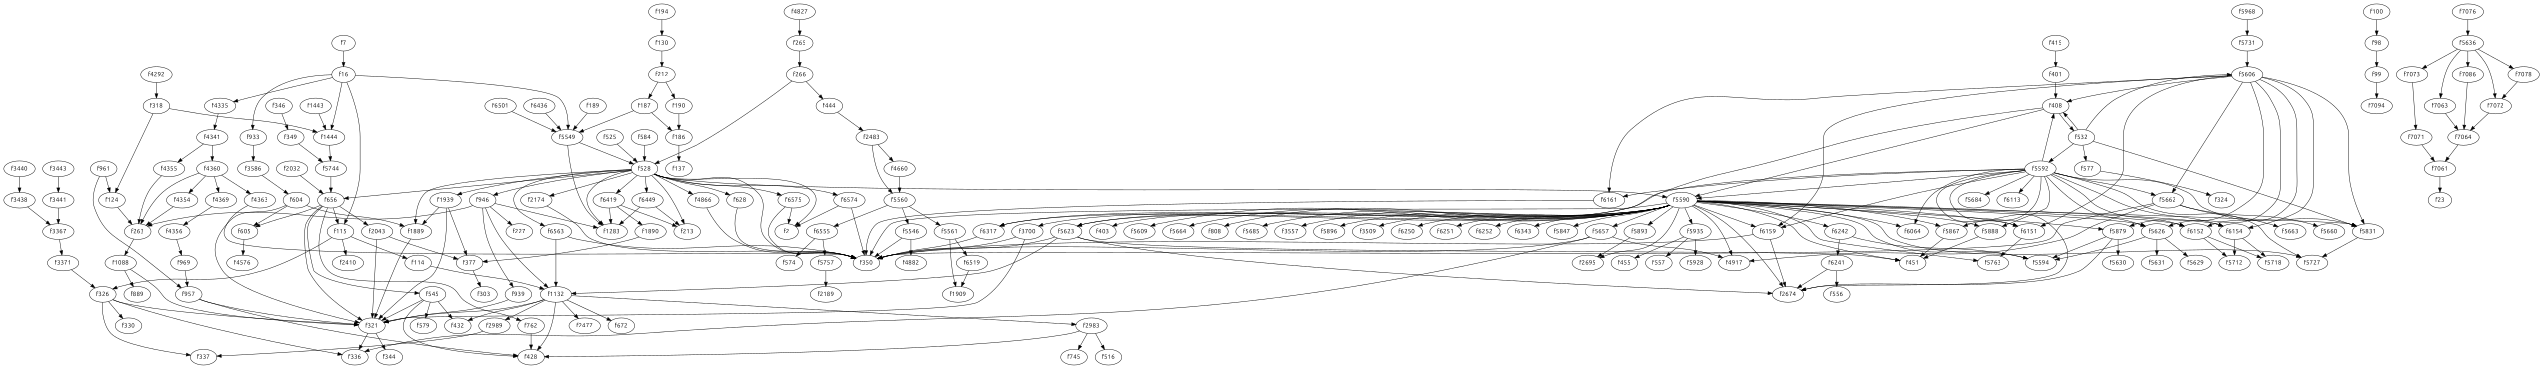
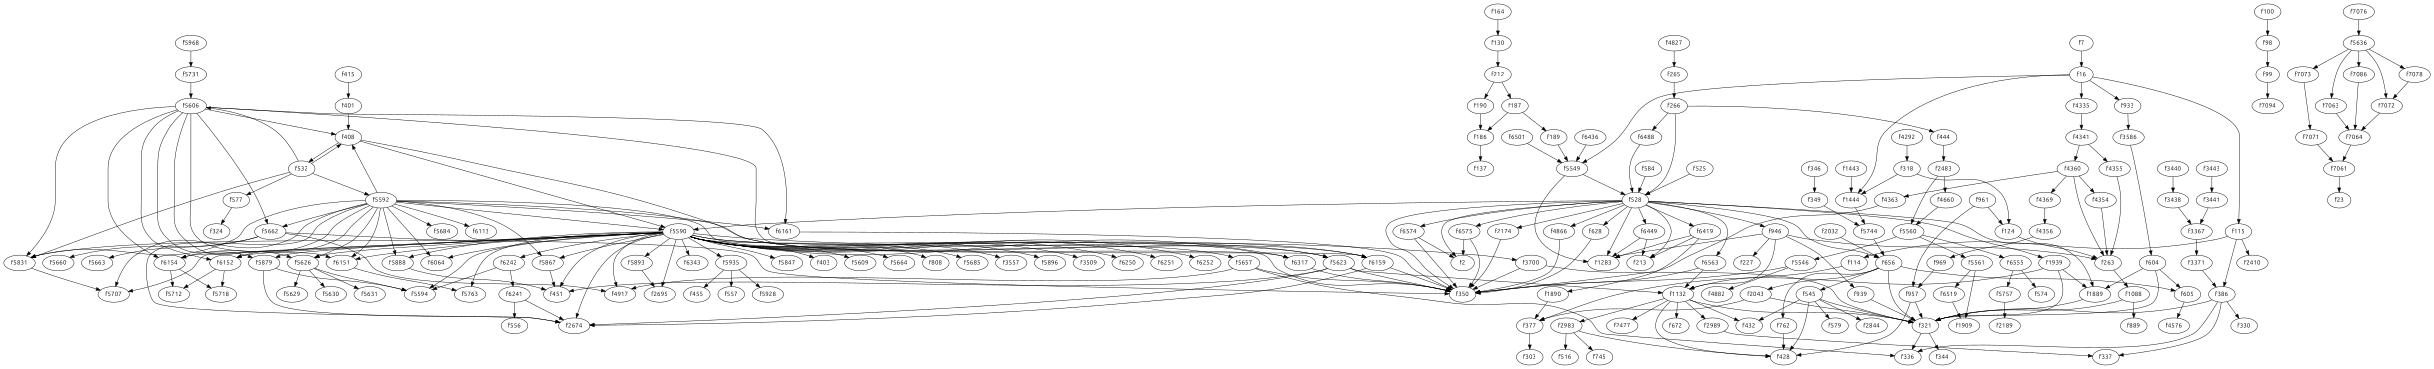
(662, 12) -> (1498, 12)
(608, 121) -> (1533, 120)
none -> (1646, 137)
(335, 214) -> none
(2118, 242) -> (313, 274)
(2312, 263) -> (114, 294)
(103, 294) -> (2222, 294)
none -> (1872, 326)
